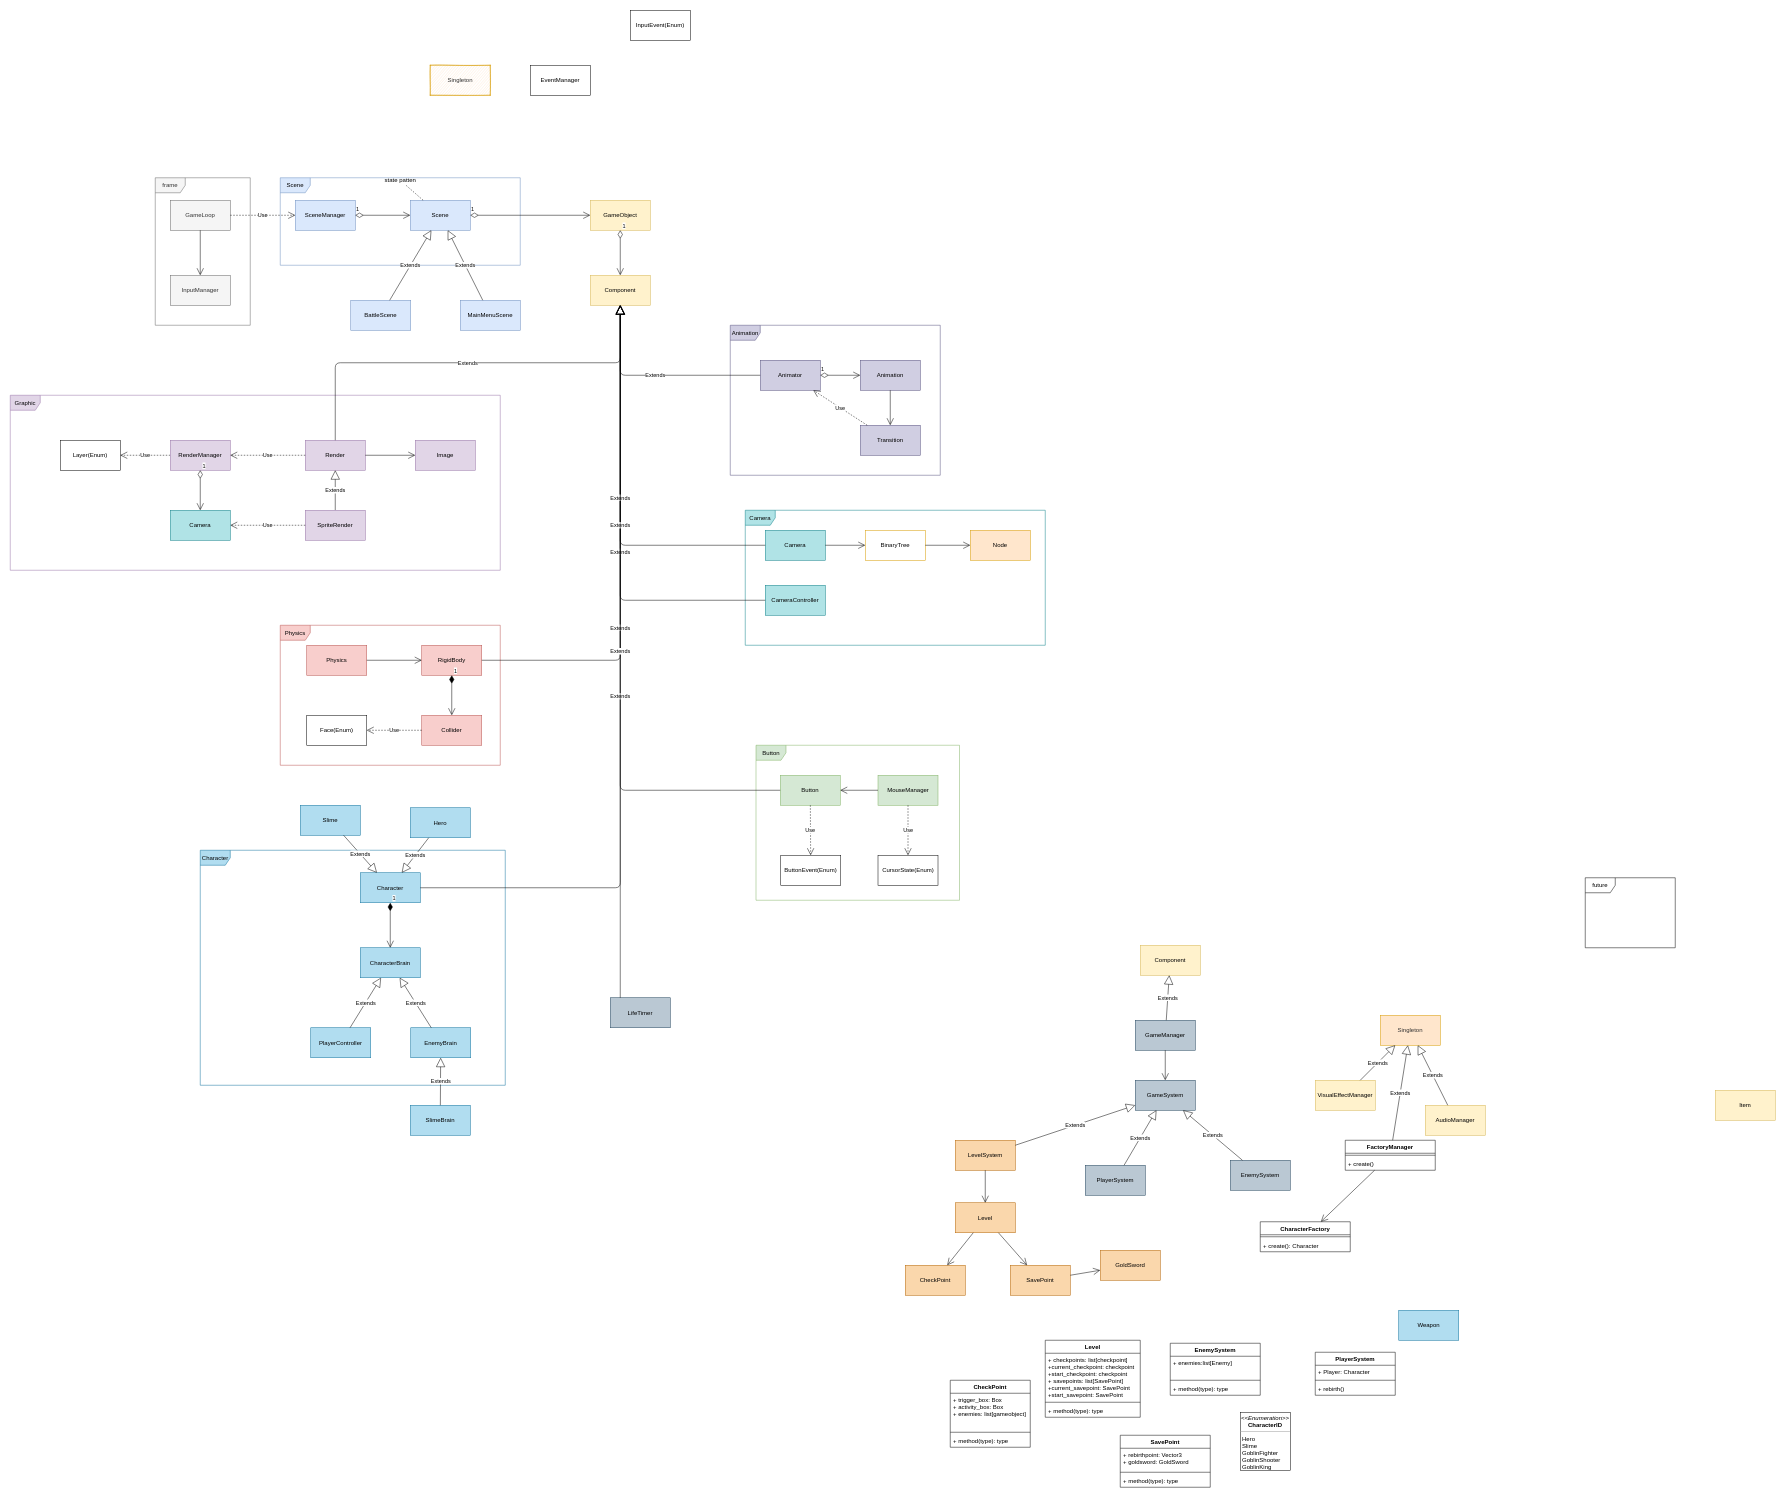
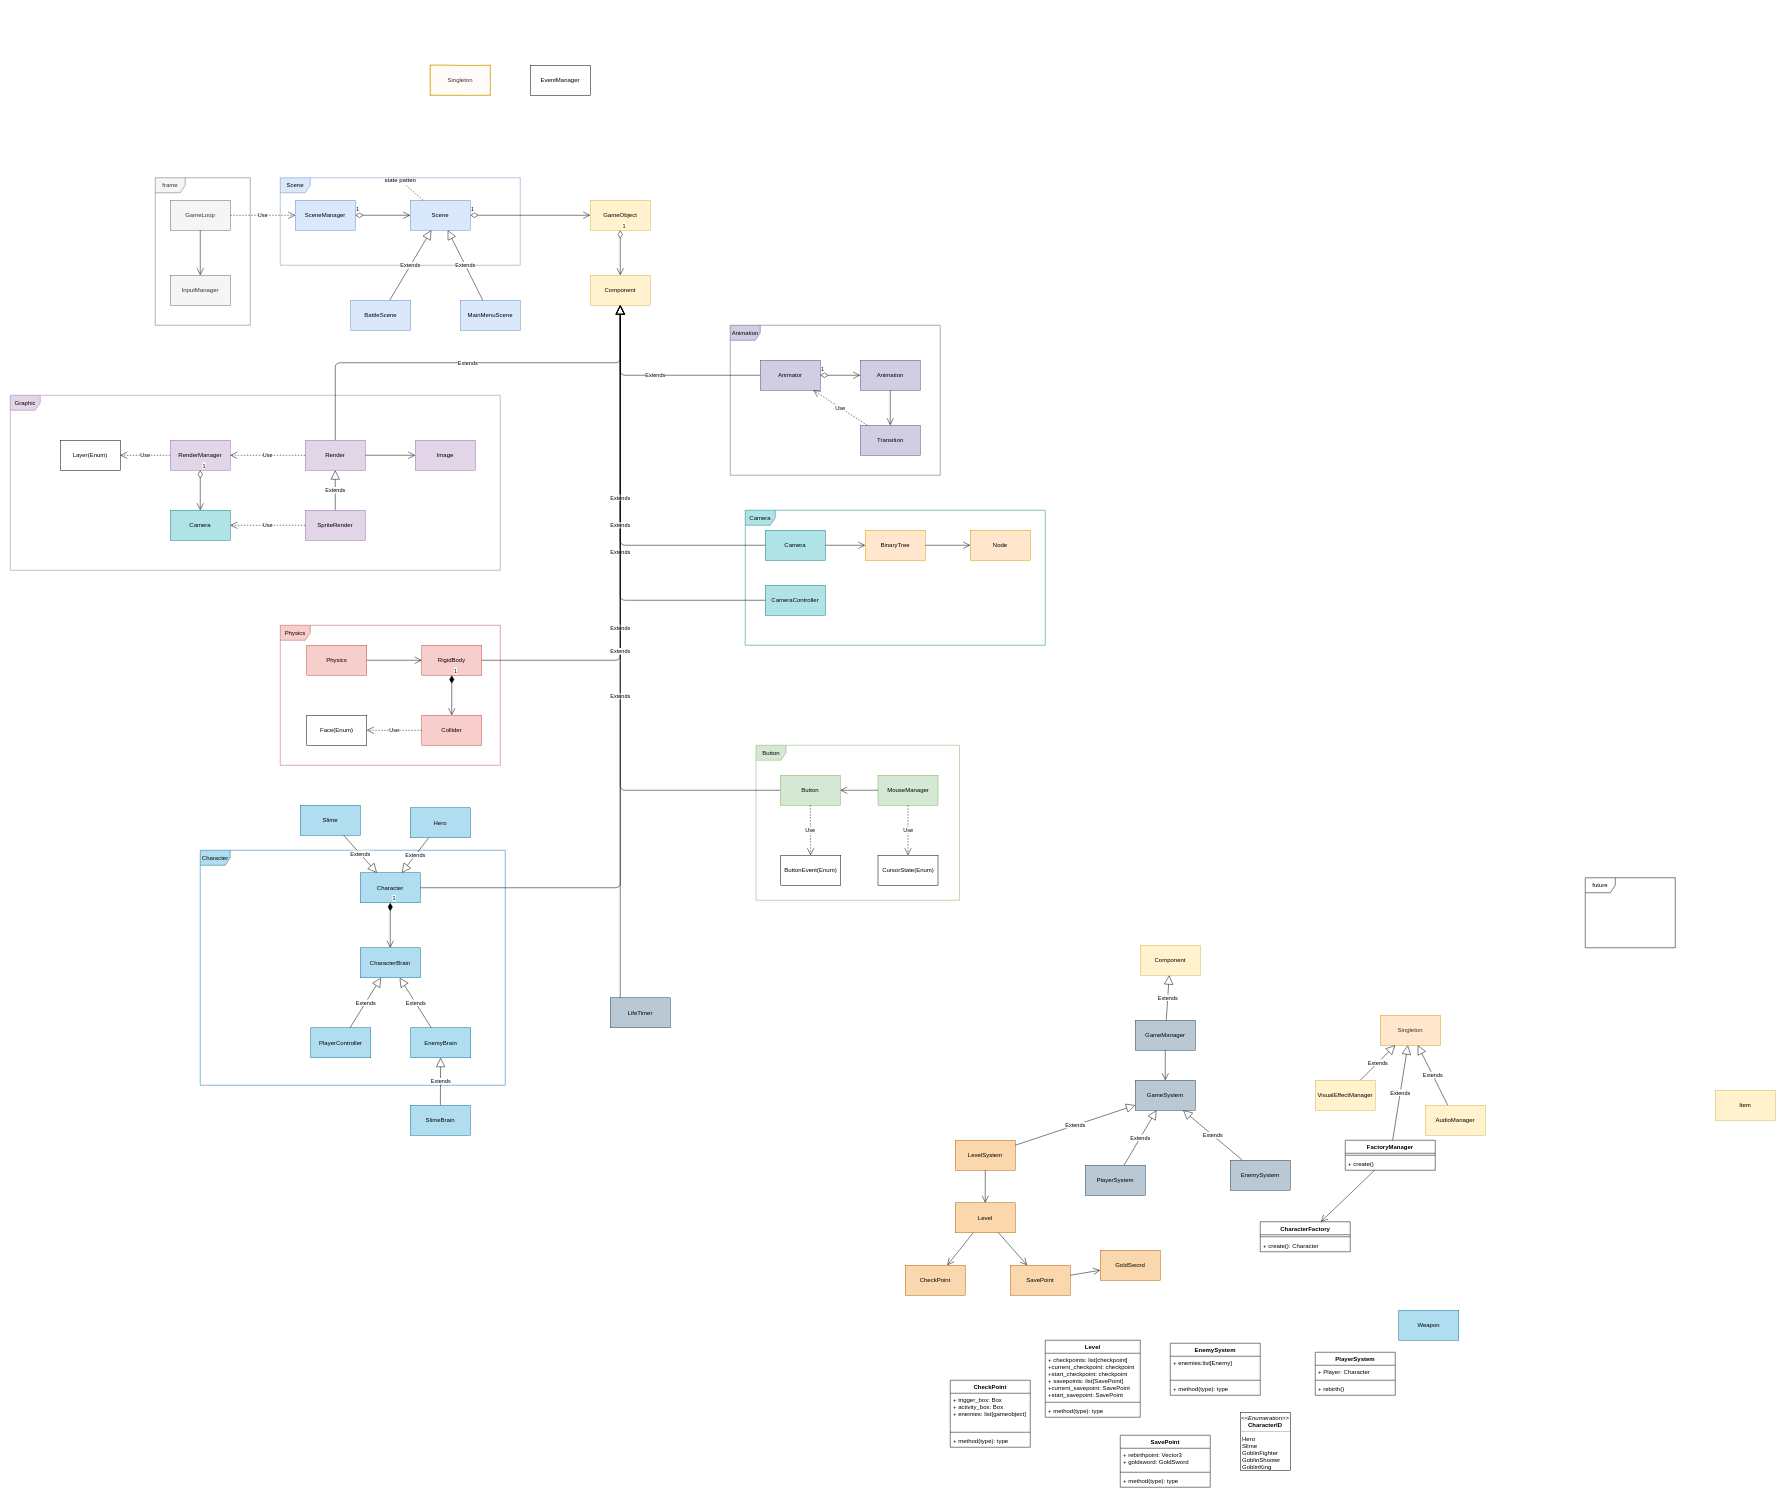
(660, 25) -> none
(895, 545) -> (895, 545)
